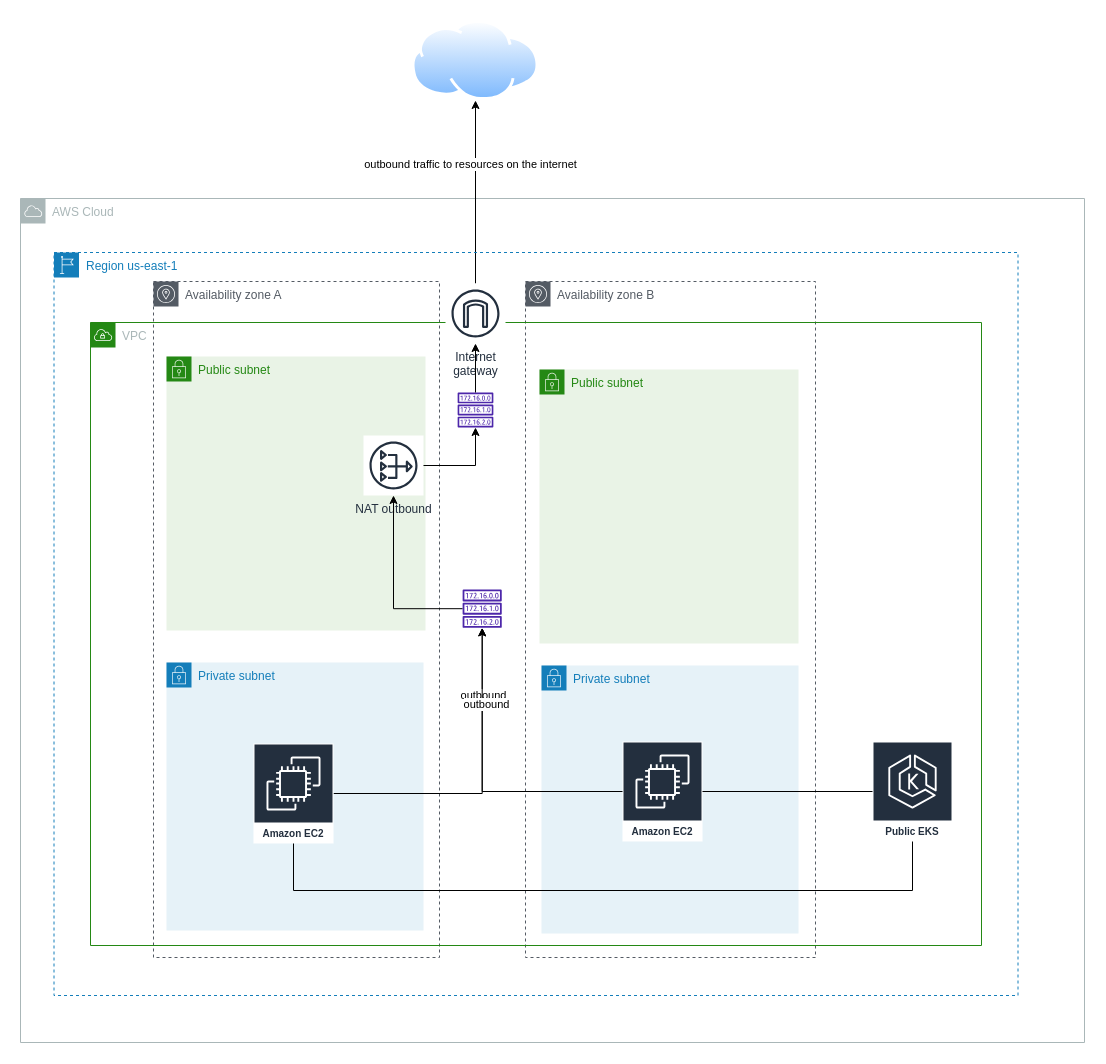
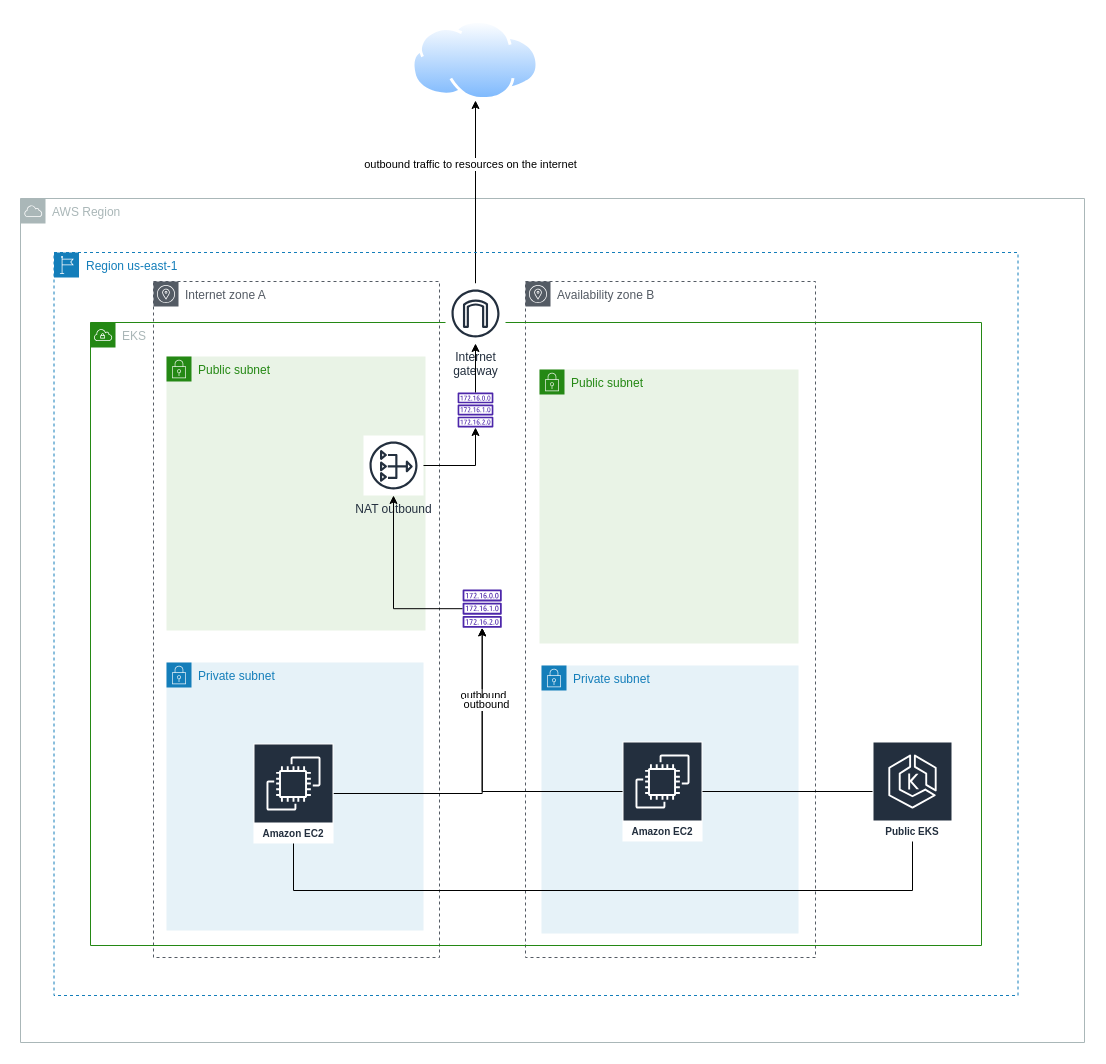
(80, 213) -> (83, 213)
(238, 296) -> (233, 296)
(133, 337) -> (133, 337)
